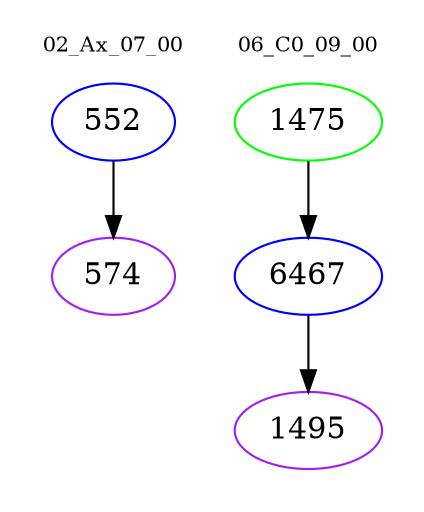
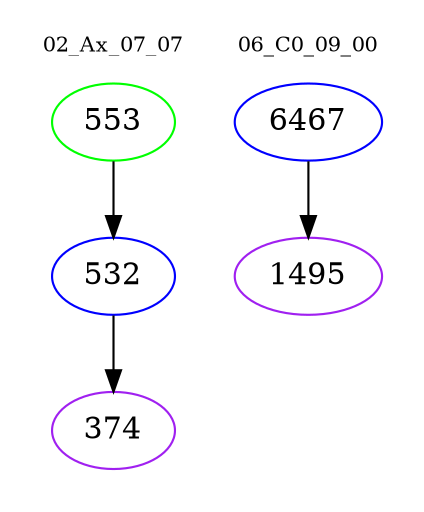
(114, 46) -> (114, 46)
none -> (114, 122)
(114, 122) -> (114, 276)
(308, 122) -> none
(114, 276) -> (114, 430)
